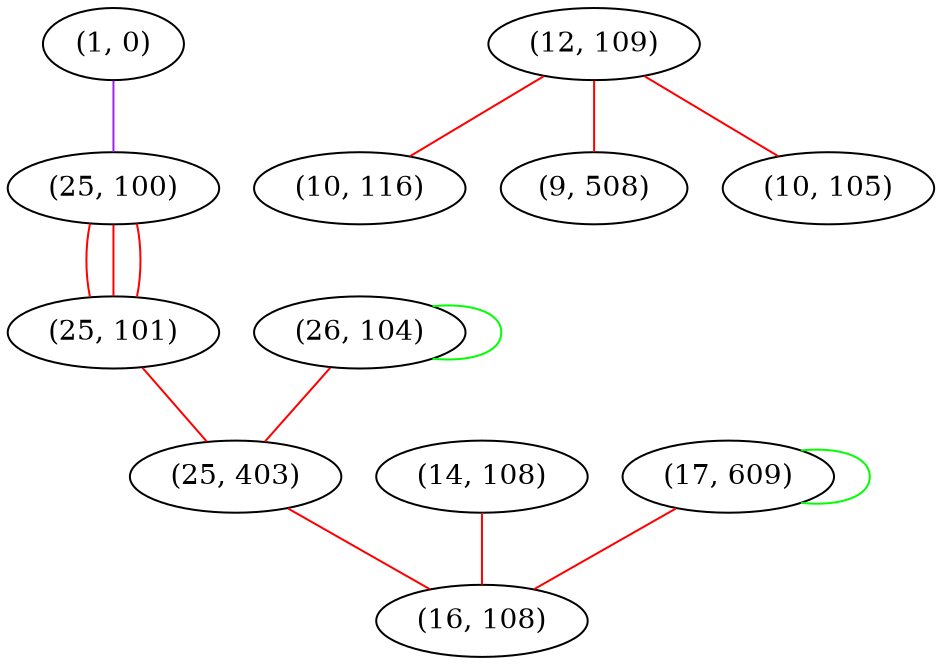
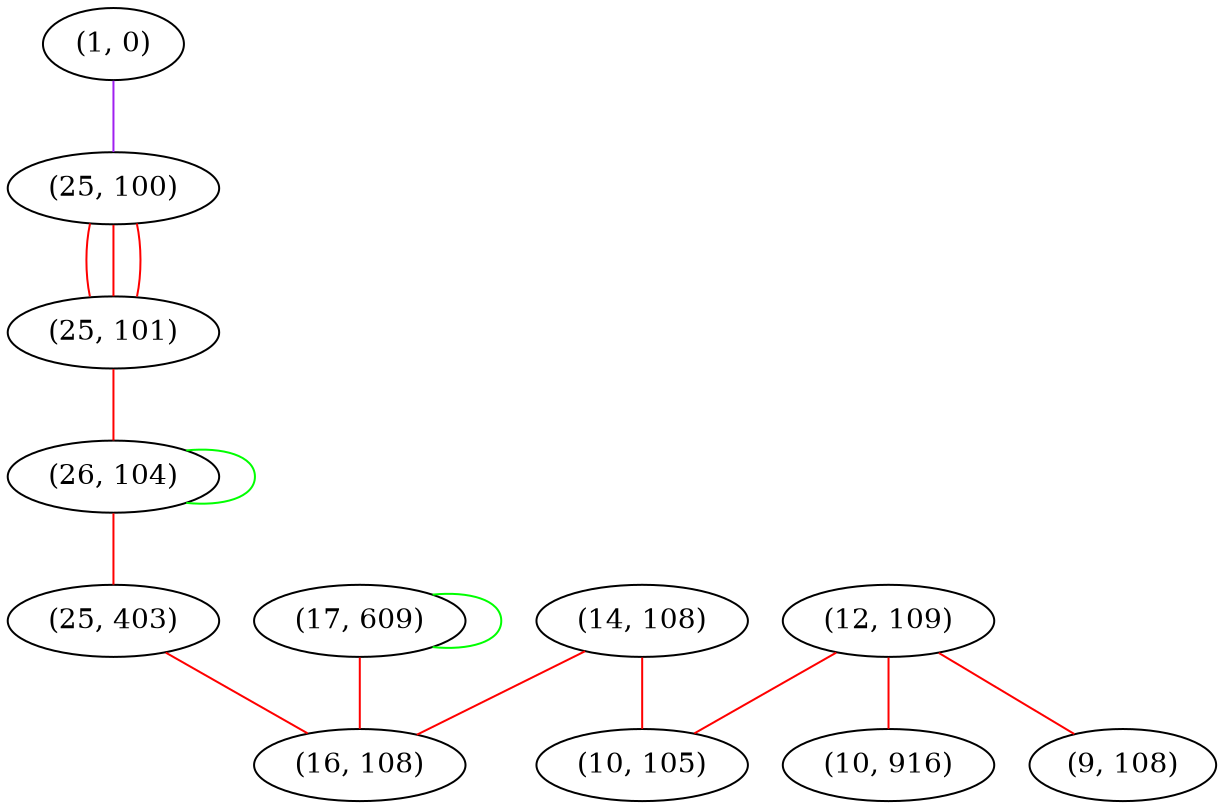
(360, 188) -> (889, 765)
(594, 188) -> (1123, 765)
(175, 405) -> (113, 405)
none -> (642, 693)
